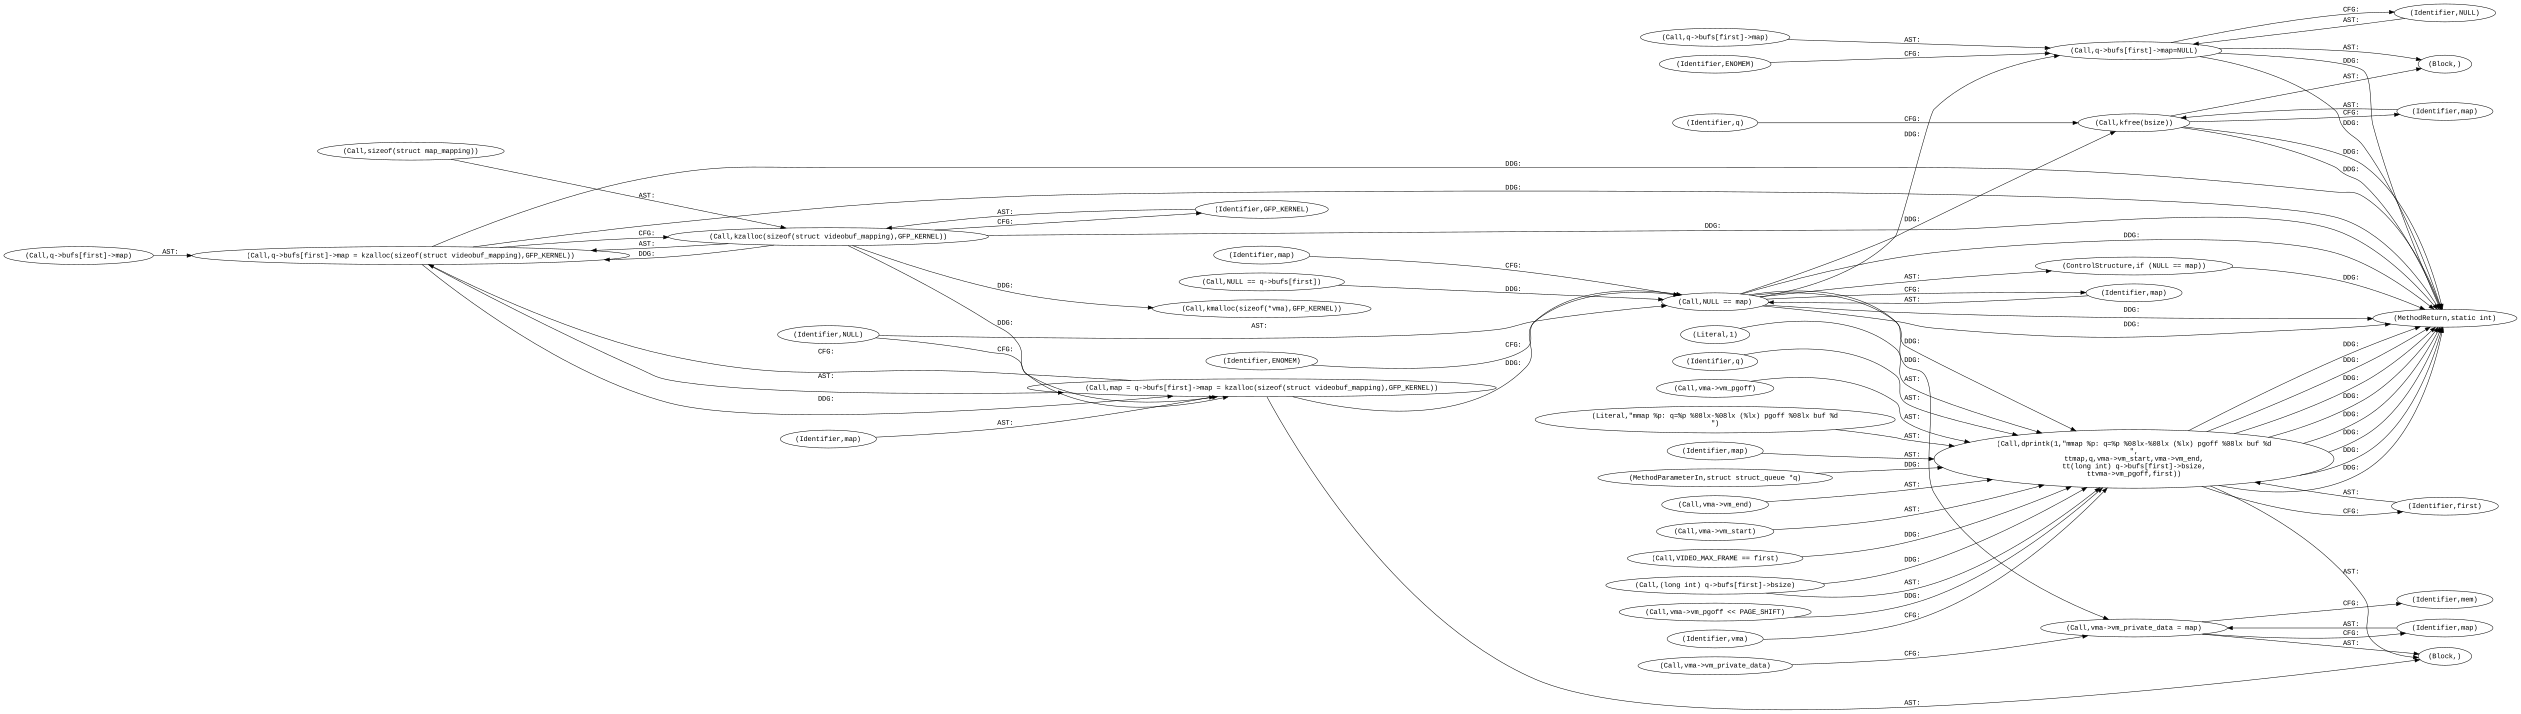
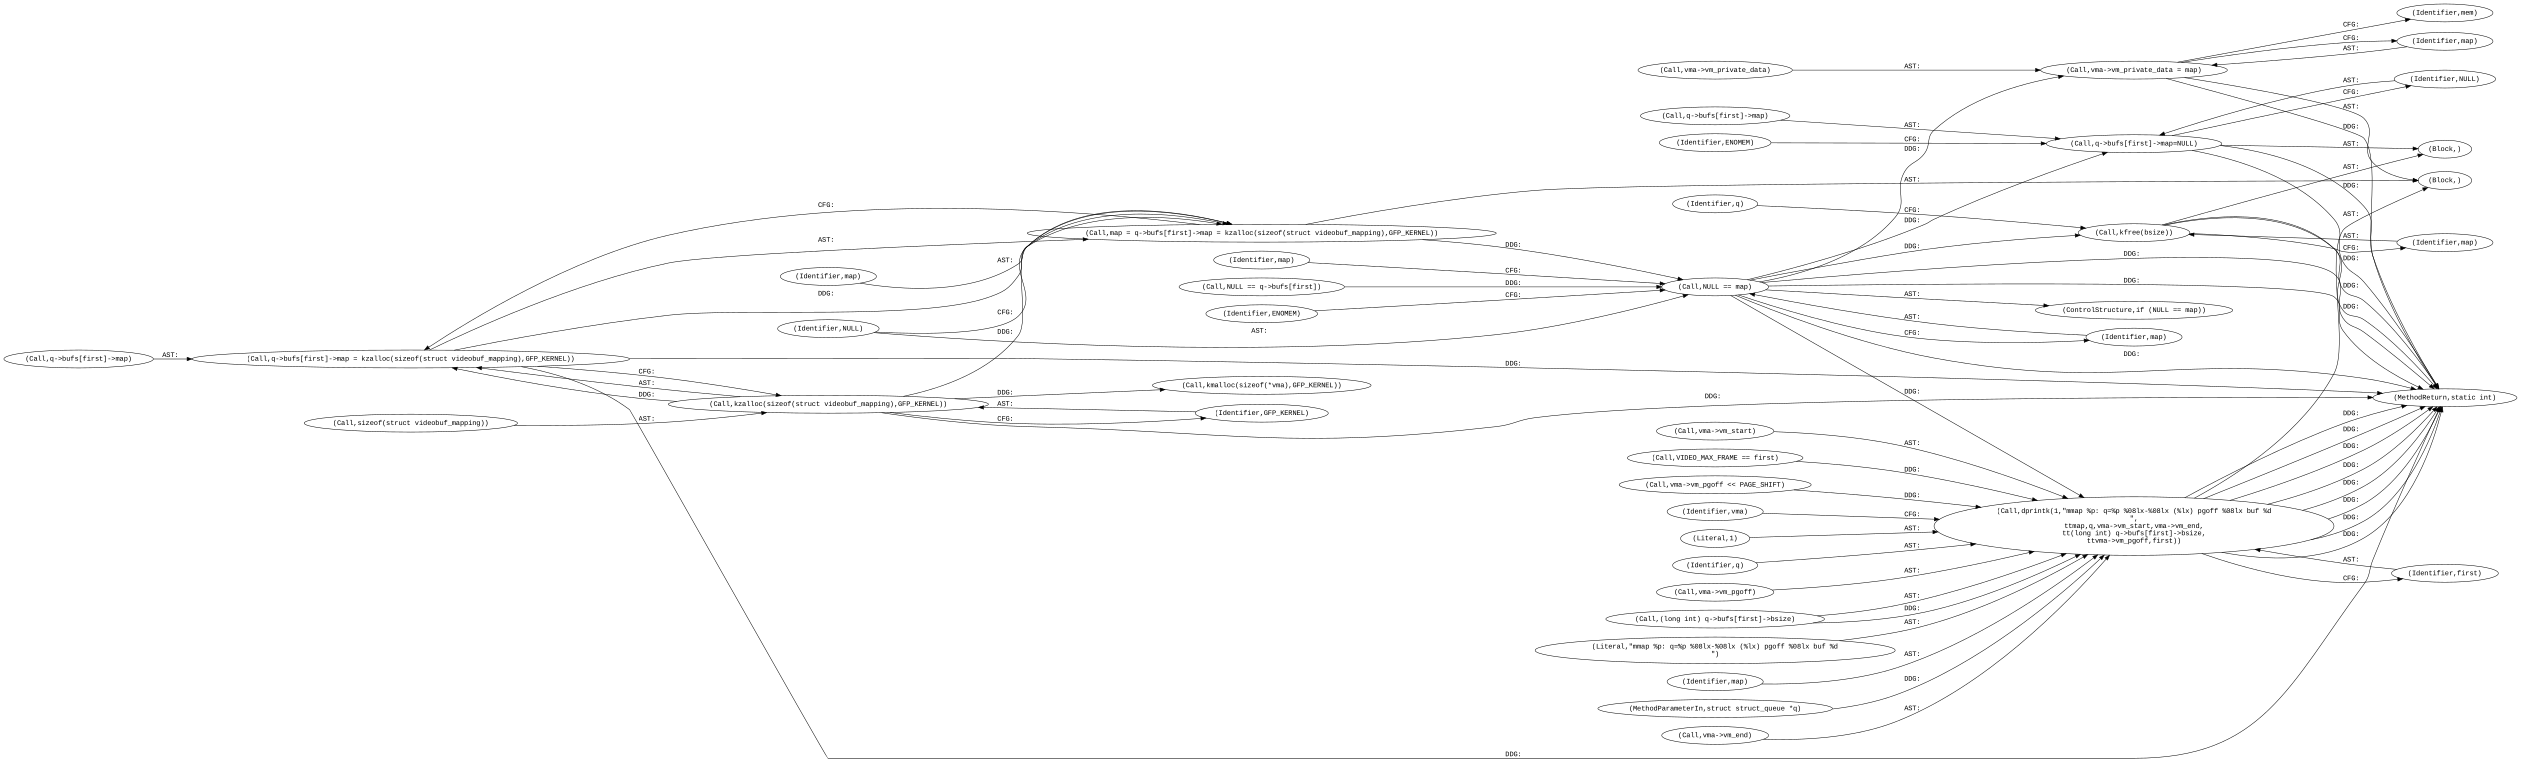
(411, 151) -> (411, 423)
(2328, 278) -> (2372, 177)
(1915, 654) -> (1915, 66)
